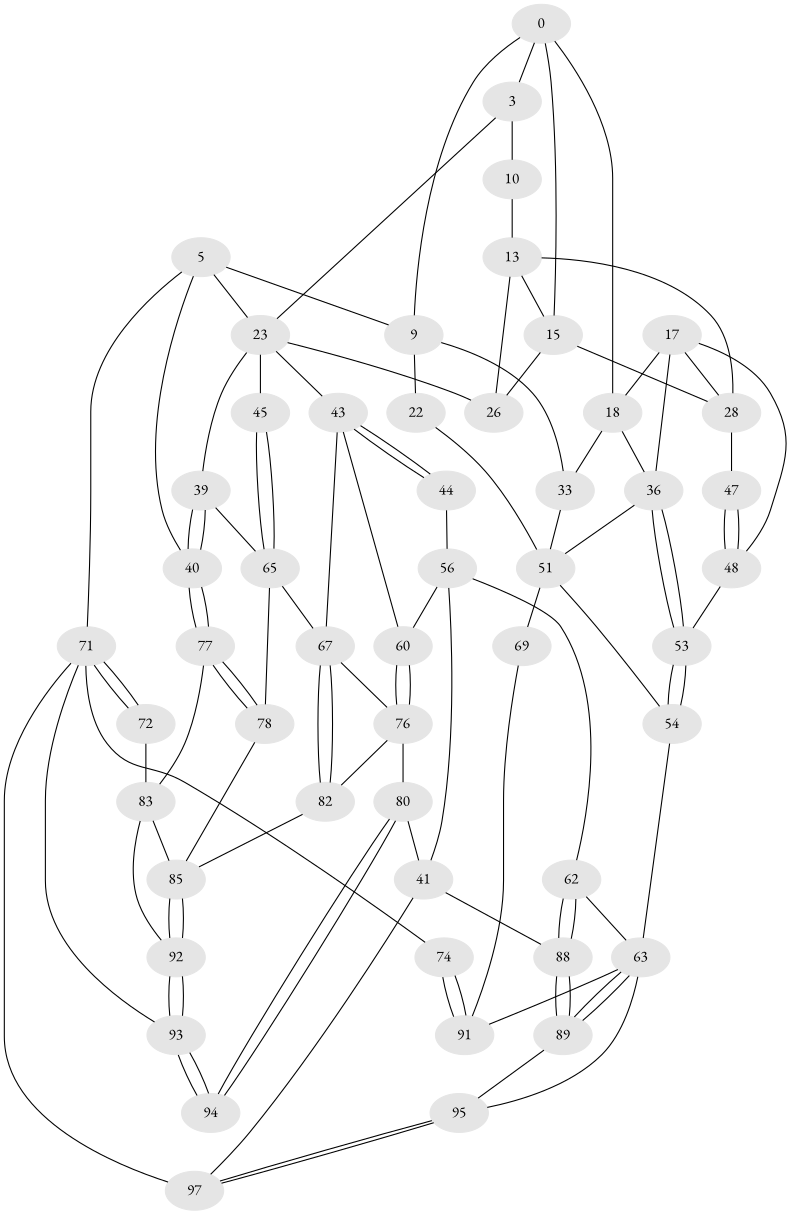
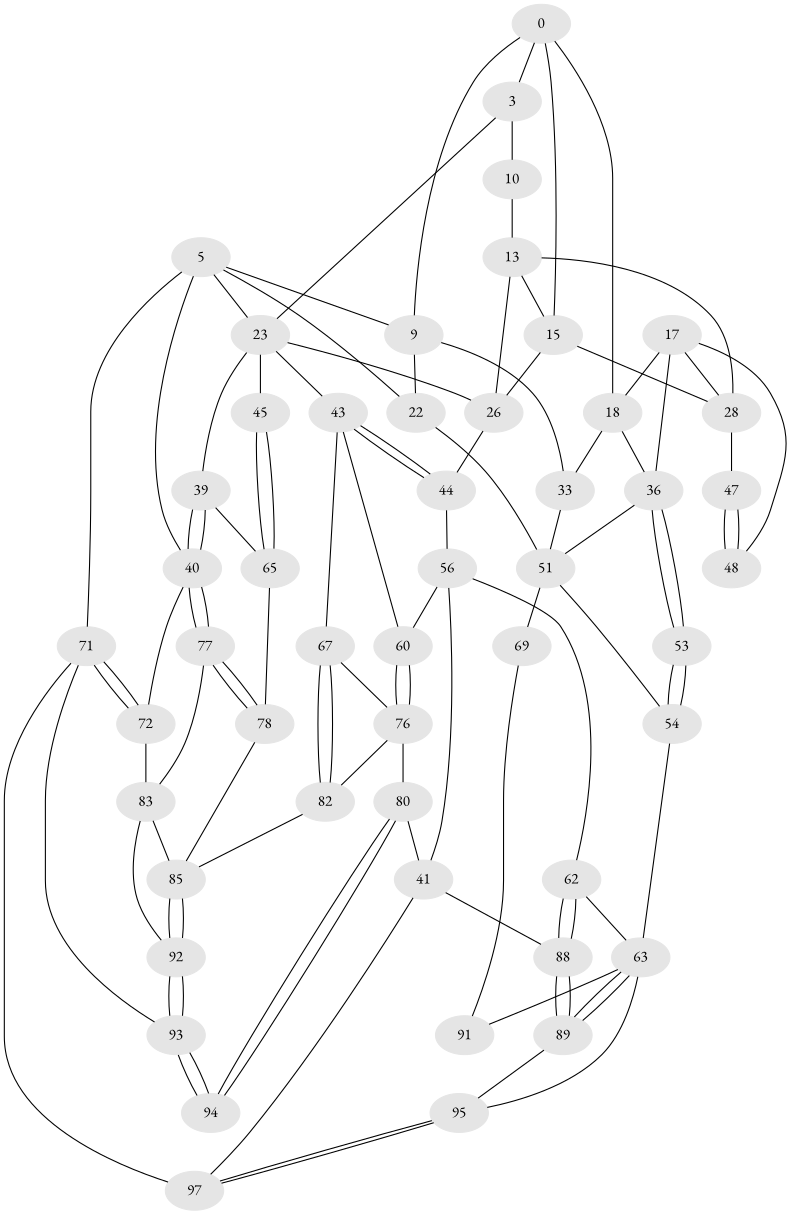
none -> (316, 327)
none -> (472, 449)
(298, 607) -> none
(707, 607) -> none
none -> (161, 644)
(444, 957) -> none
